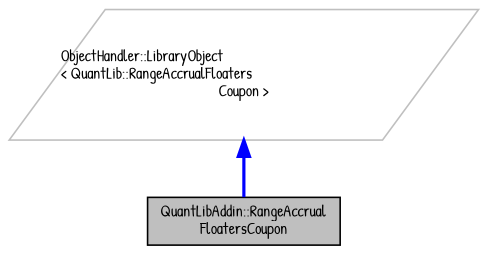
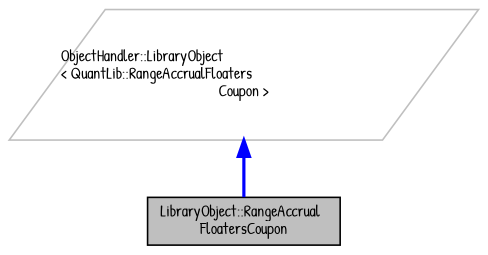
(244, 221) -> (244, 221)
